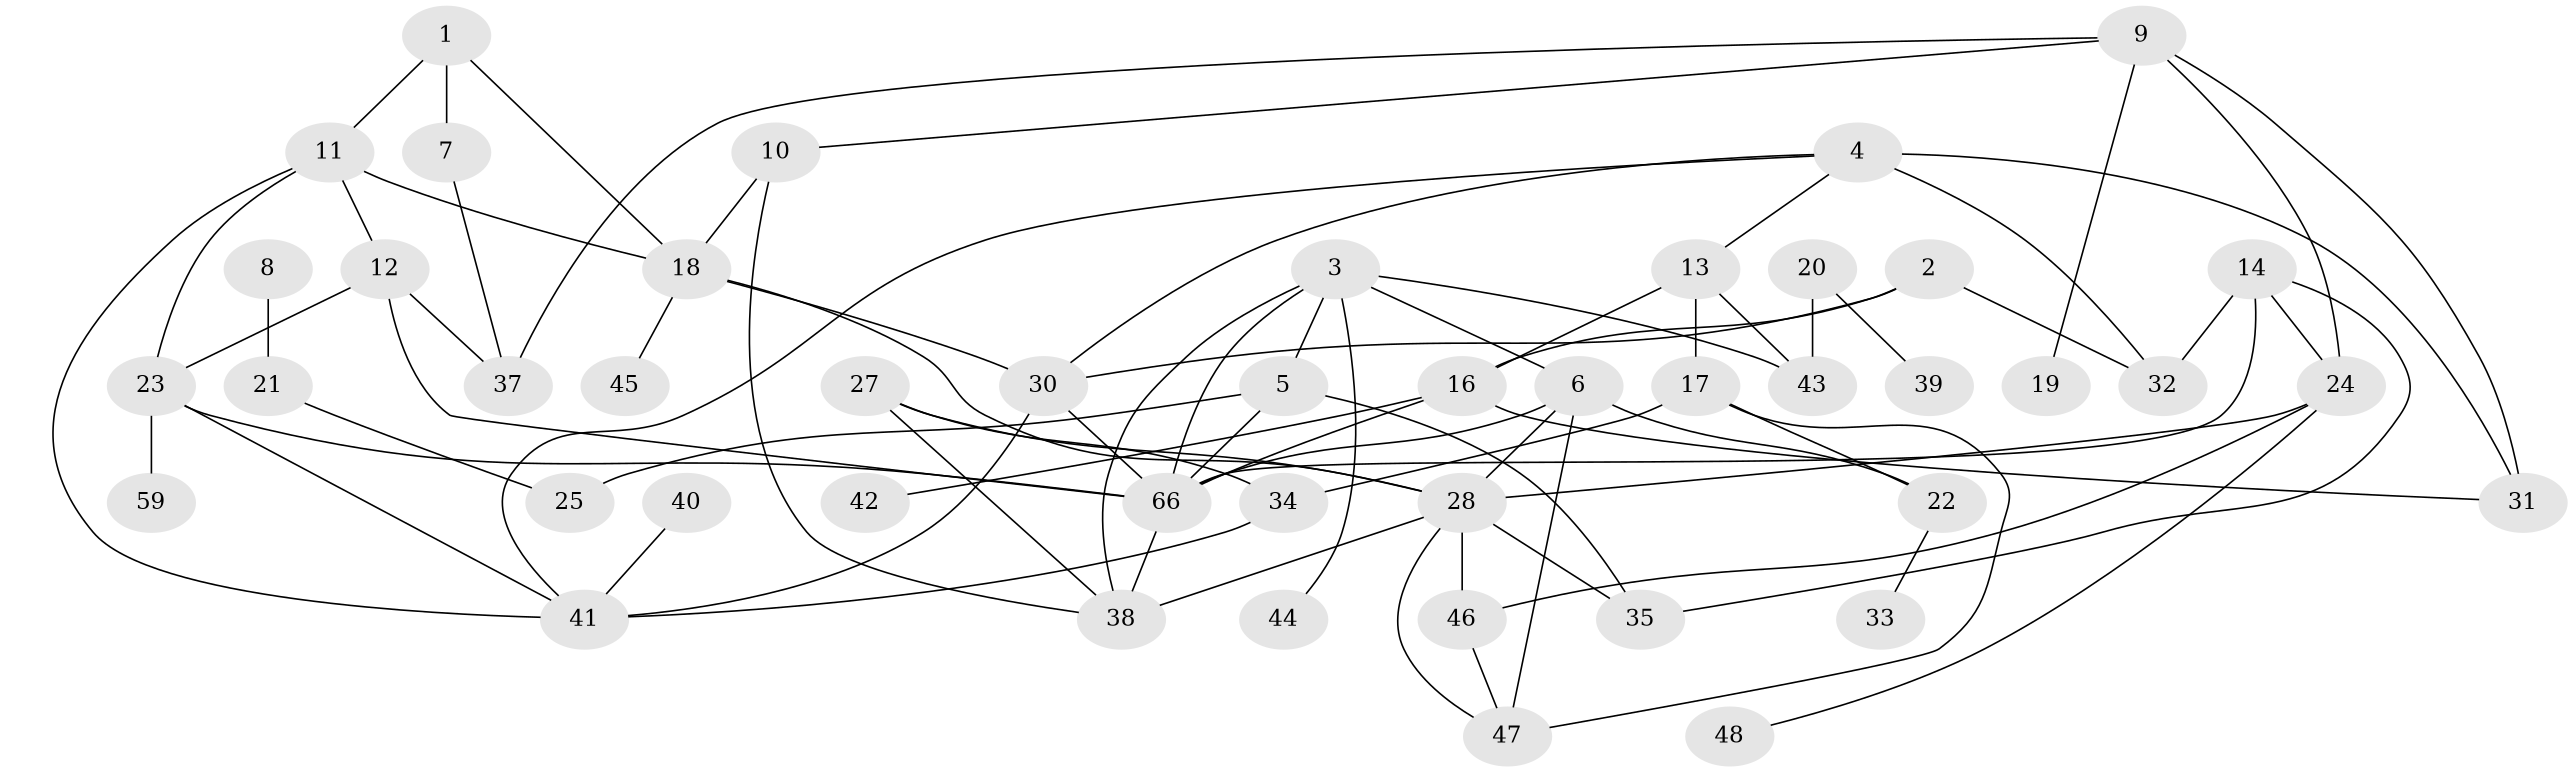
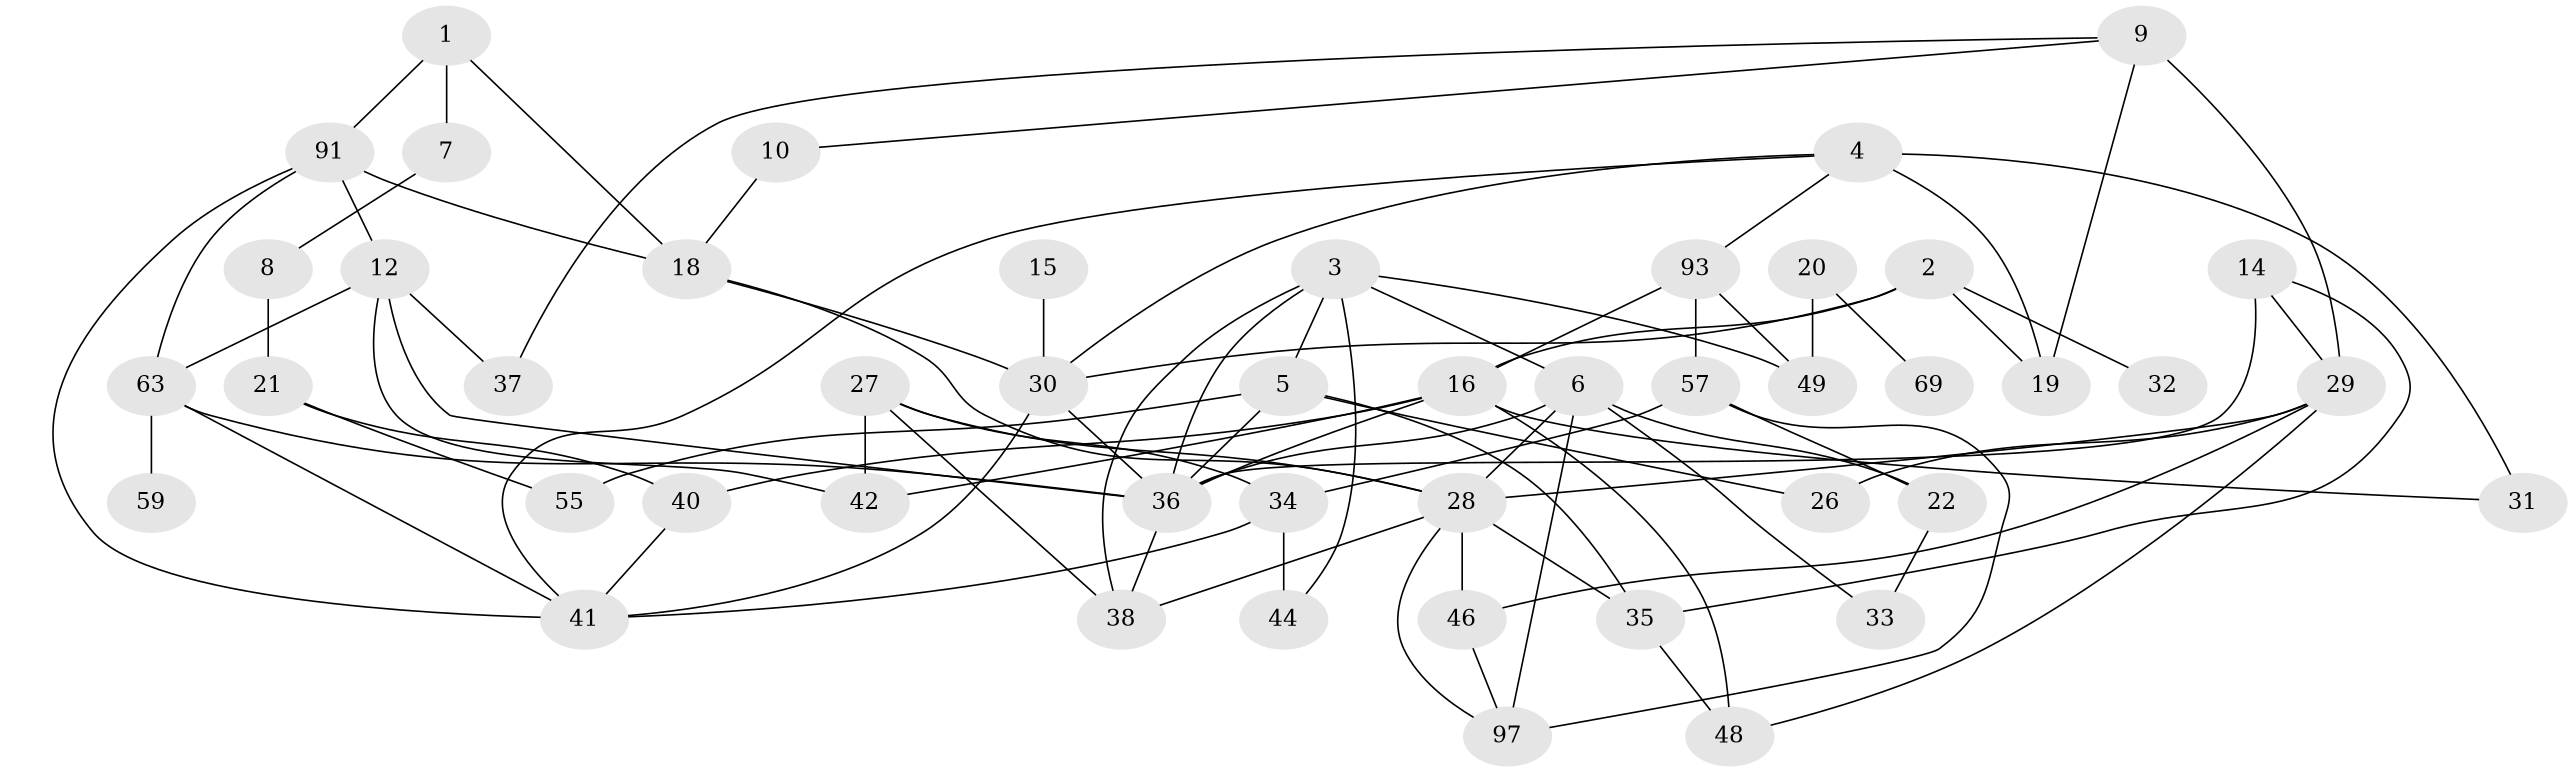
(330, 152) -> (330, 152)
(2392, 229) -> none
(2033, 246) -> (1991, 244)
(477, 269) -> (366, 205)
none -> (1044, 269)
(1696, 269) -> (1696, 269)
none -> (1988, 328)
(2207, 328) -> none
(151, 386) -> (151, 386)
(625, 386) -> none
(1696, 386) -> (1696, 386)
(1813, 386) -> (1813, 386)
(1929, 386) -> (1929, 386)
(2341, 386) -> (2341, 386)
none -> (479, 443)
none -> (865, 445)
none -> (1022, 448)
none -> (546, 459)
(786, 500) -> none
none -> (1731, 502)
(570, 503) -> (570, 503)
(1167, 503) -> (1167, 503)
none -> (1825, 503)
none -> (1652, 528)
none -> (1284, 553)
none -> (1685, 678)
(1508, 736) -> (1508, 736)
